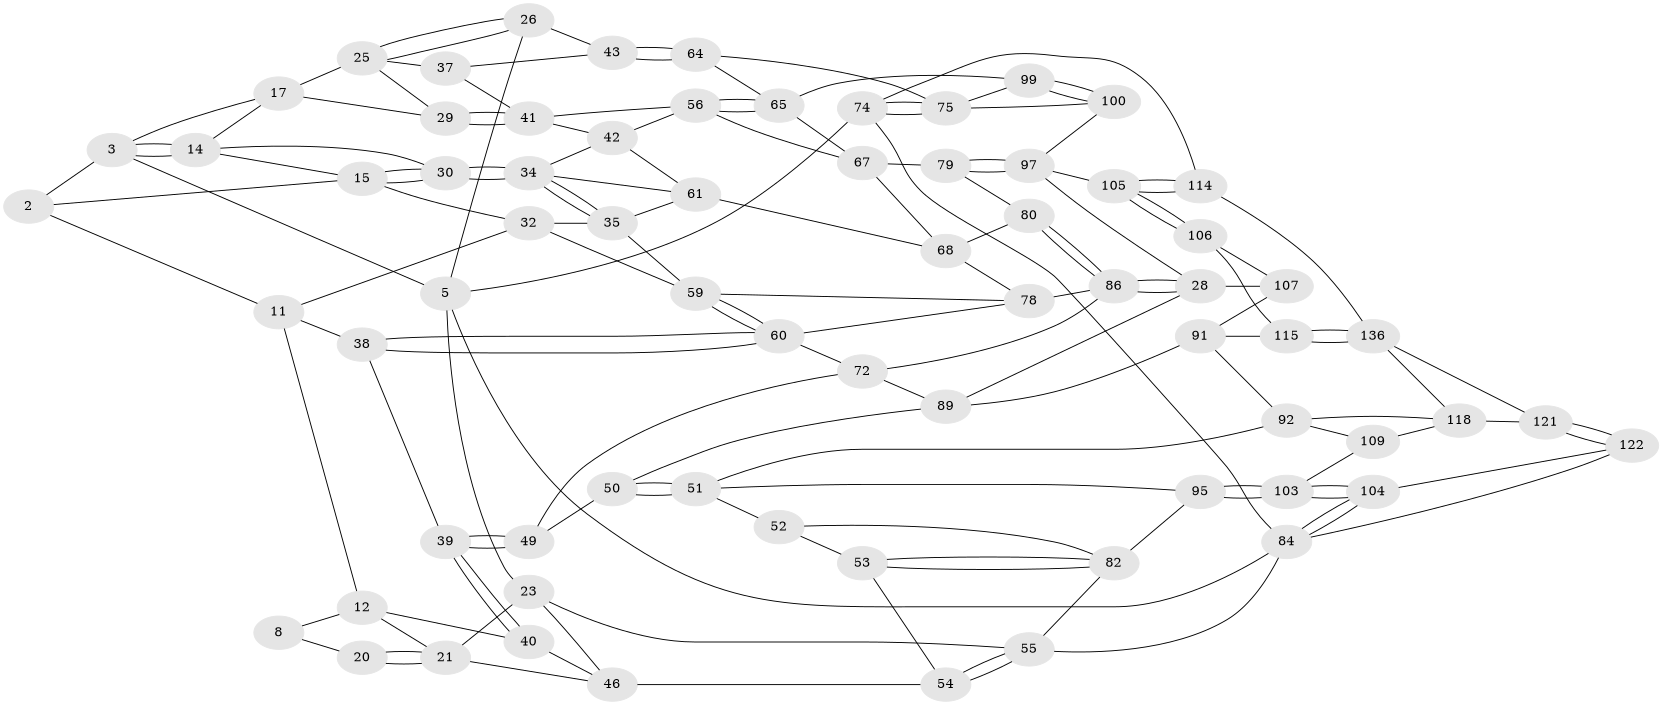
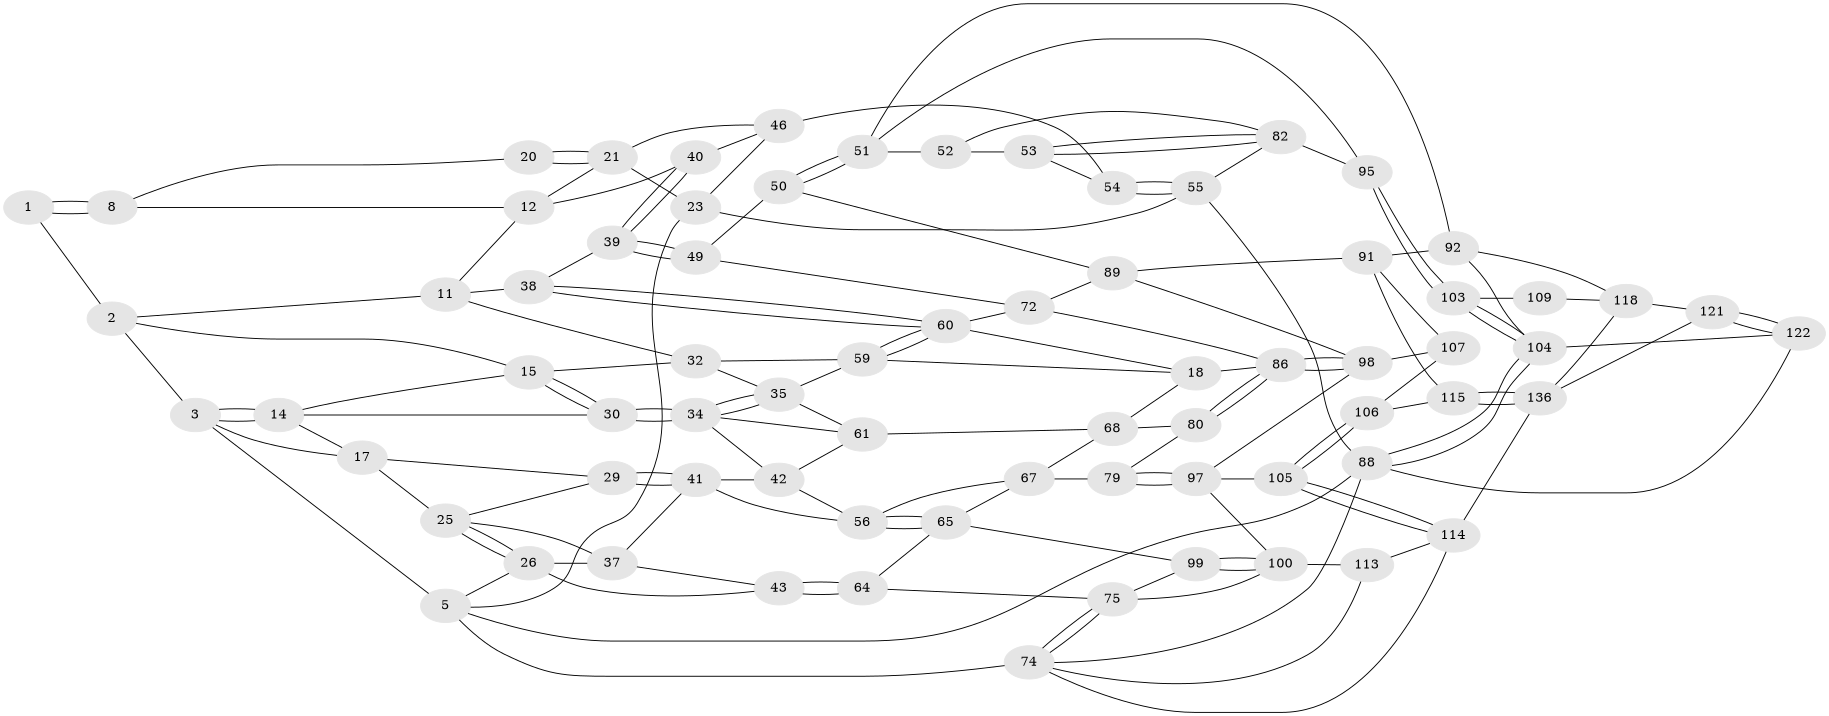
none -> (29, 208)
(1200, 286) -> (1367, 363)
(1029, 301) -> (1196, 373)
(1329, 431) -> (1493, 292)
(1287, 542) -> (1367, 463)
none -> (567, 563)
none -> (1367, 565)
